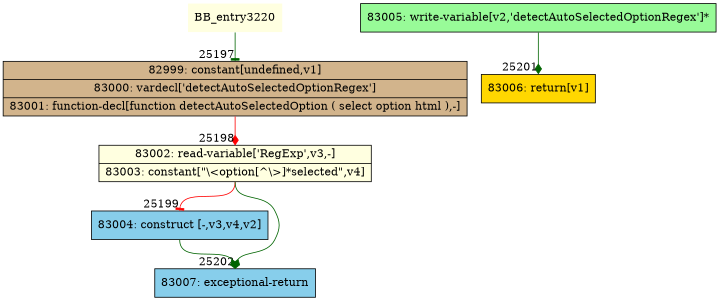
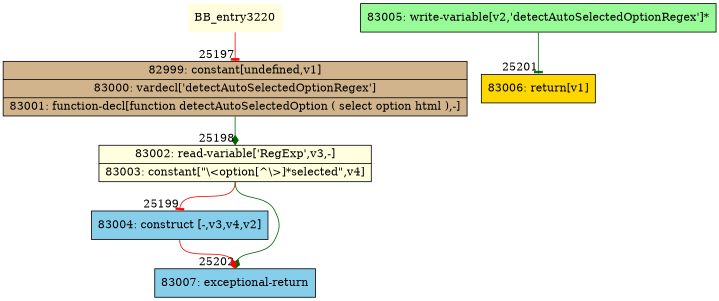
(235, 45) -> (235, 45)
(538, 48) -> (538, 51)
(235, 126) -> (235, 126)
(203, 254) -> (203, 254)
